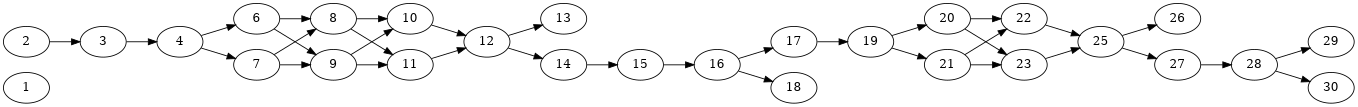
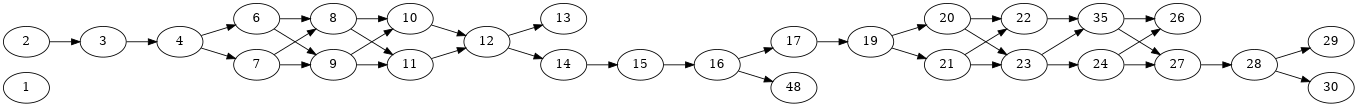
(1101, 42) -> (1101, 19)
none -> (1101, 65)
(794, 88) -> (794, 88)
